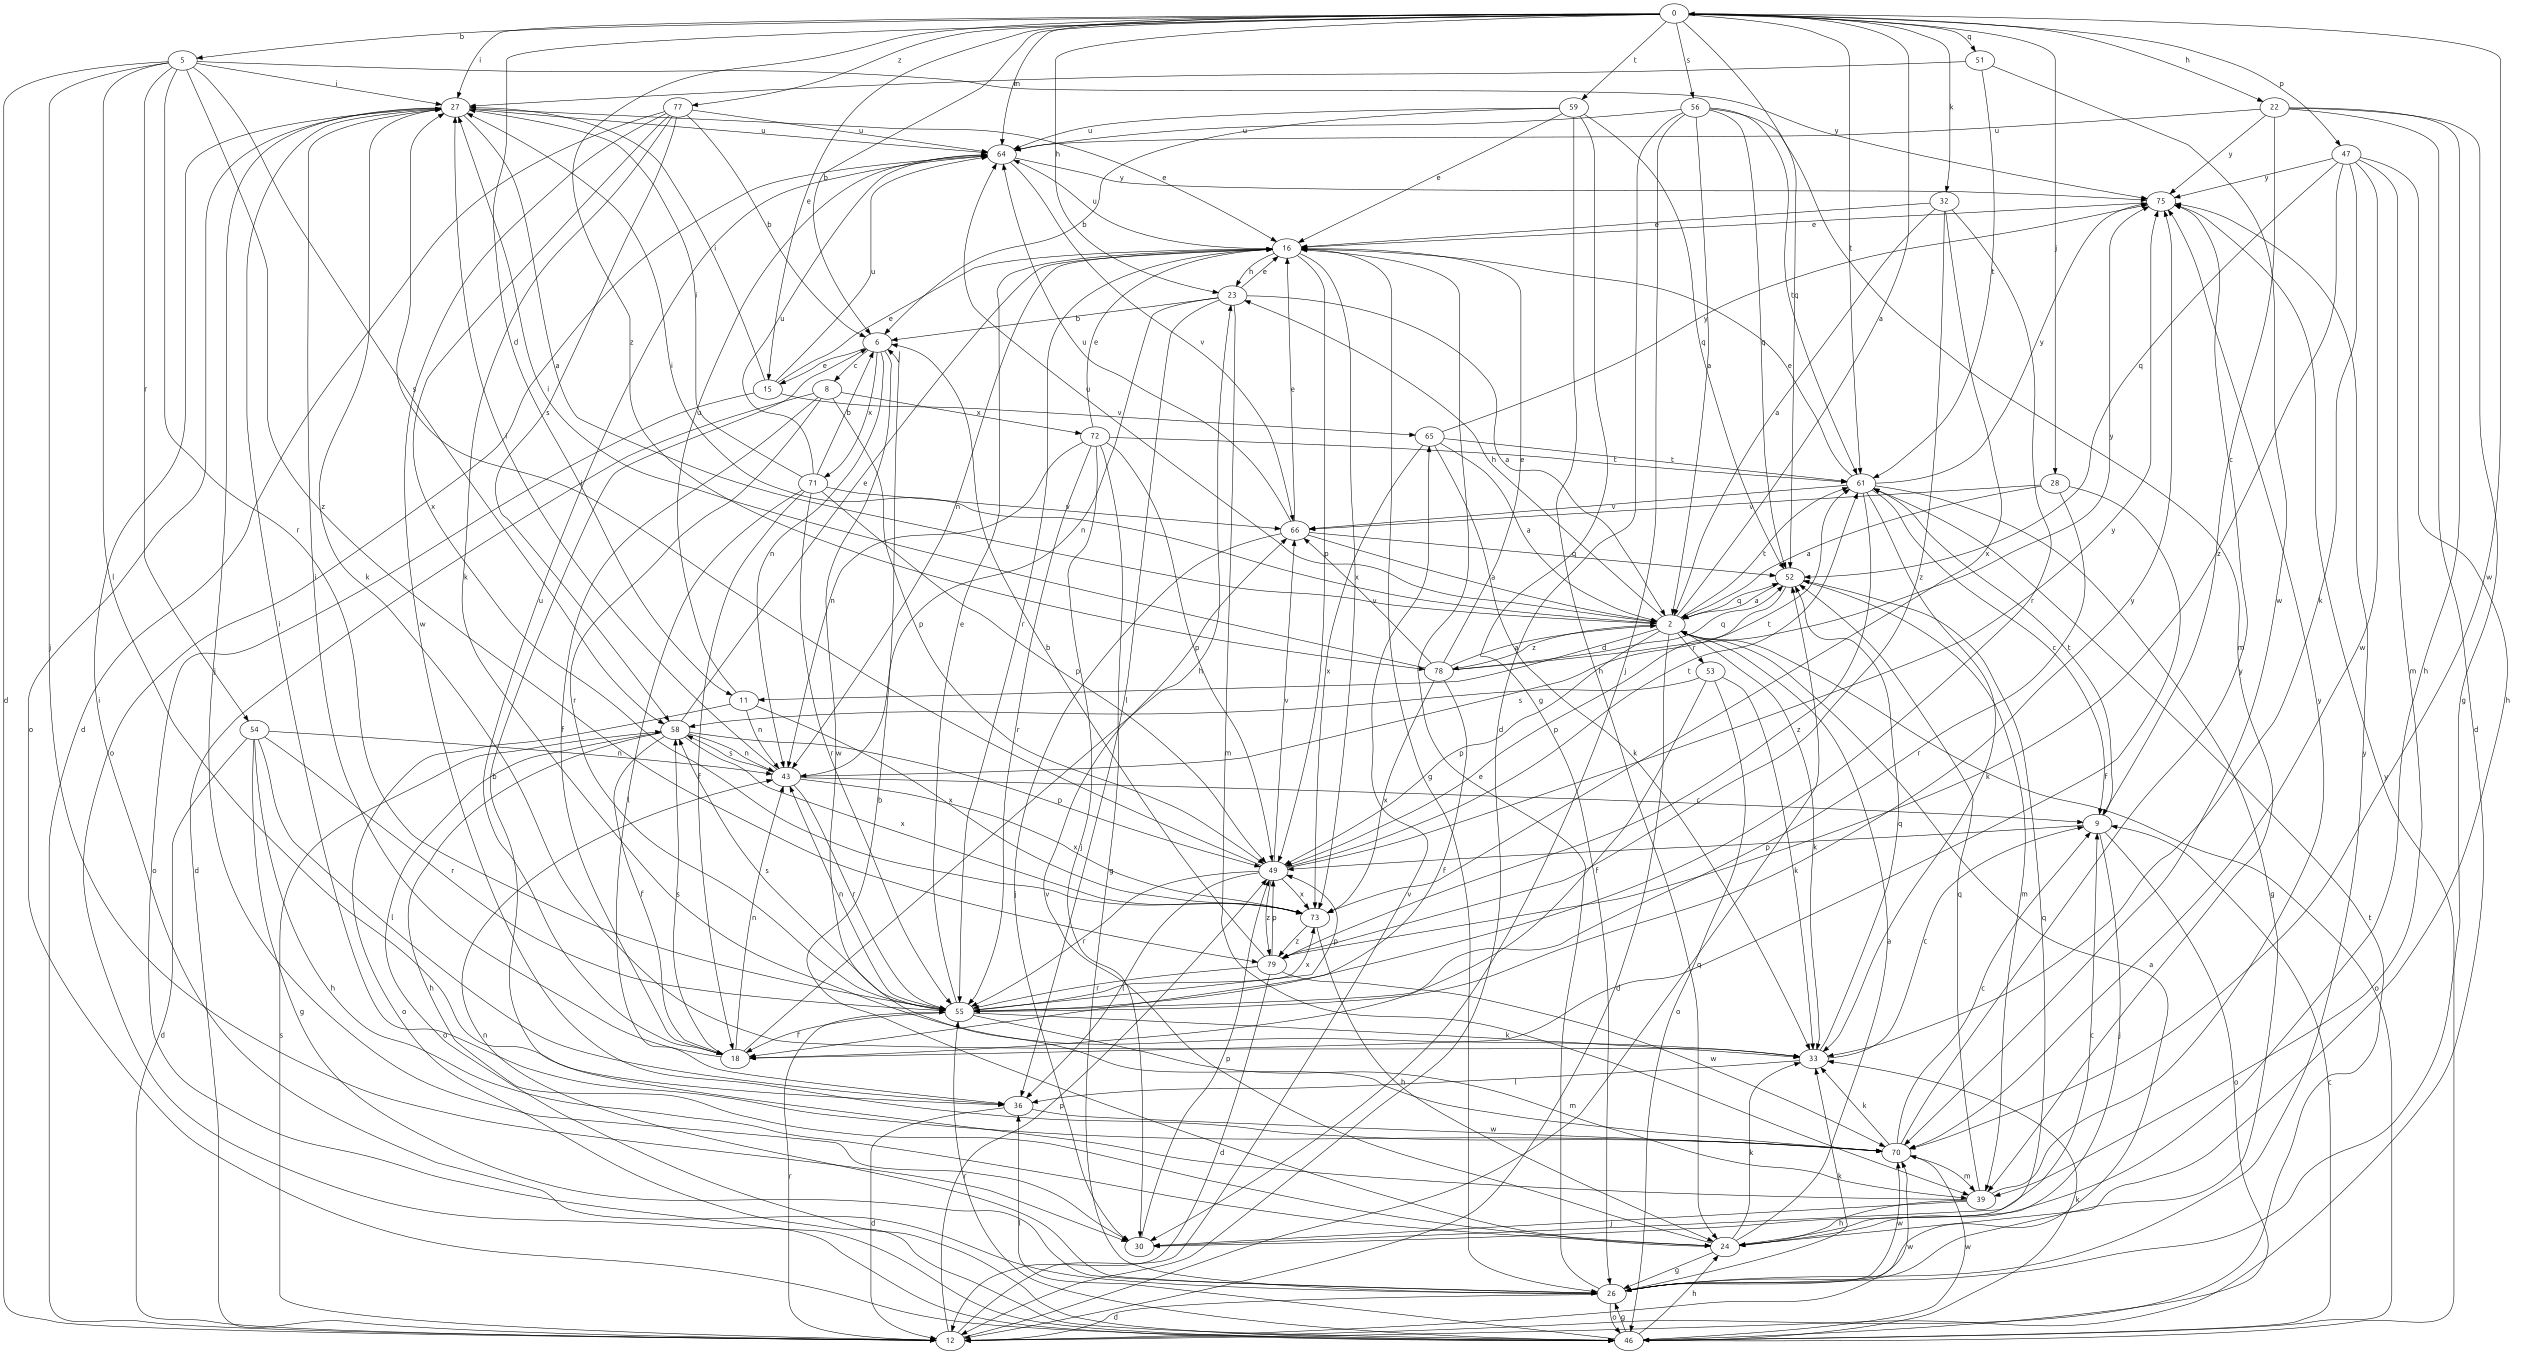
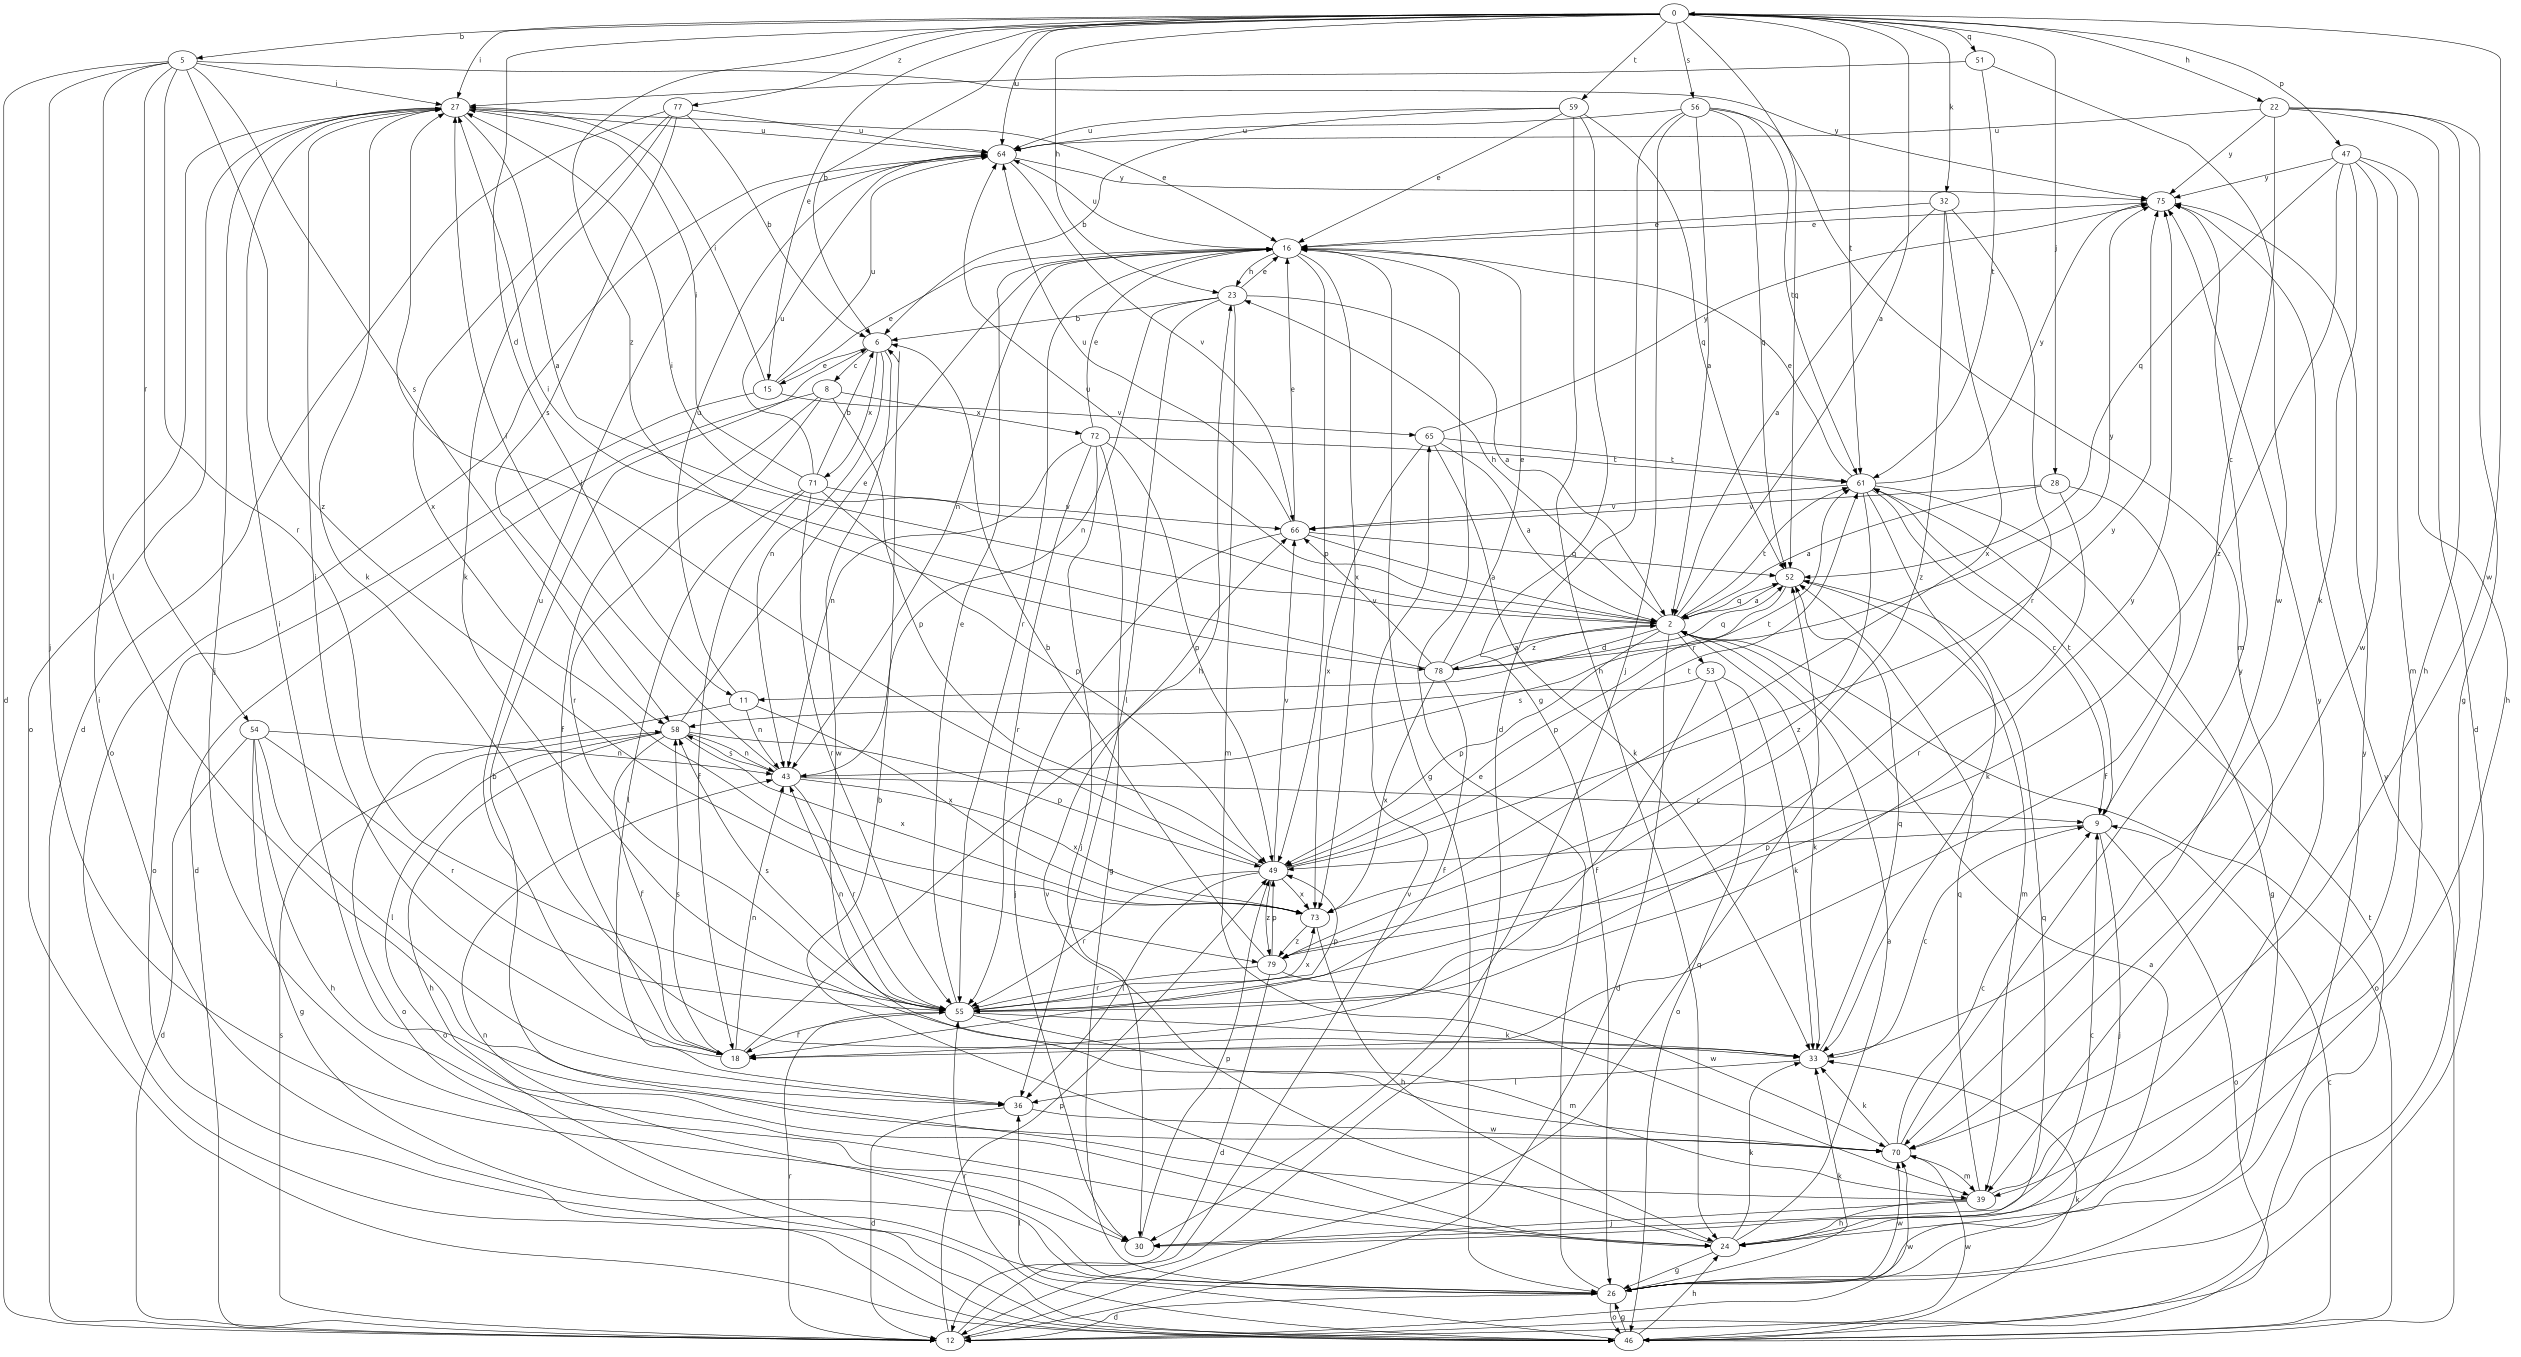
(1017, 84) -> (1017, 84)
(692, 1078) -> none
